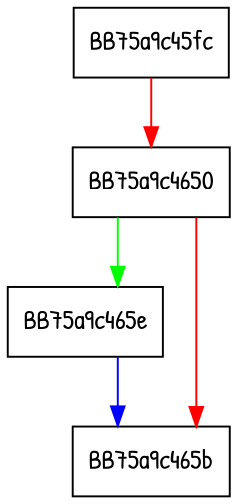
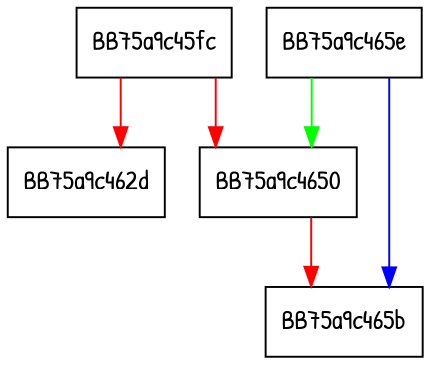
none -> (86, 182)
(118, 242) -> (312, 103)
